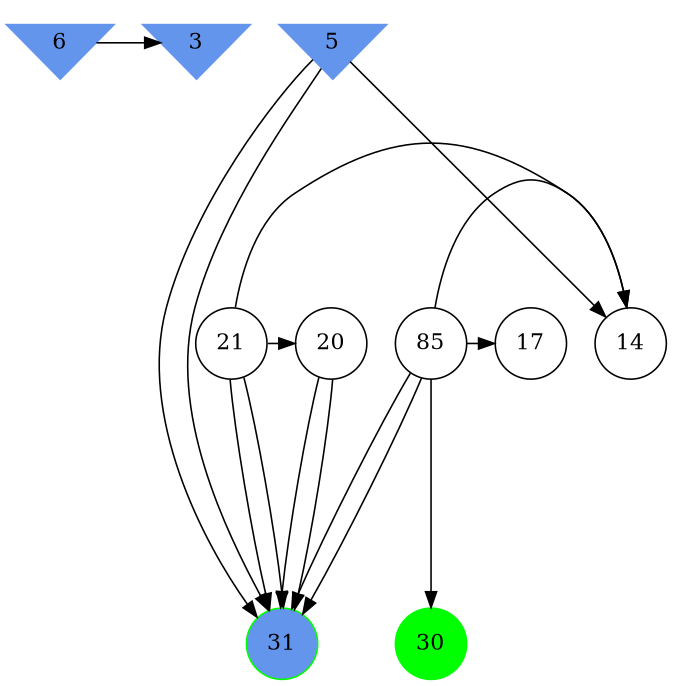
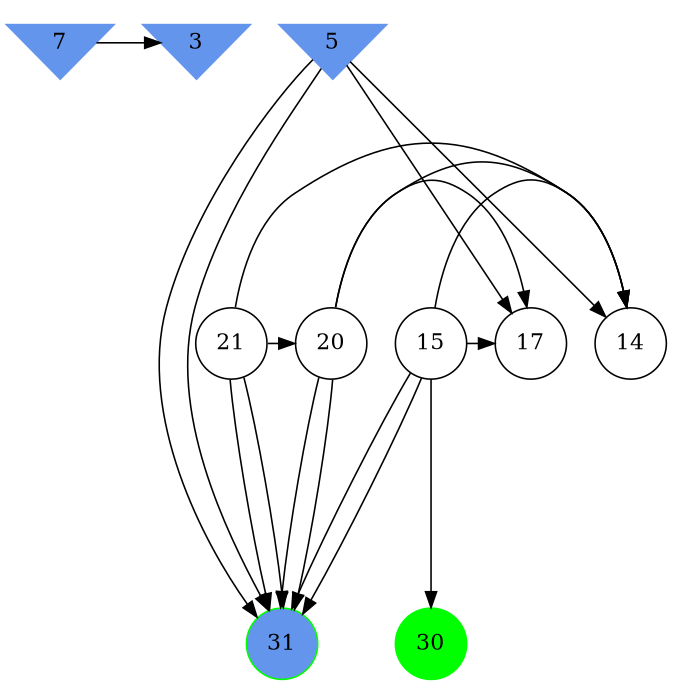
(60, 43) -> (60, 43)
none -> (473, 163)
none -> (440, 181)
none -> (433, 194)
(431, 343) -> (431, 343)
